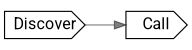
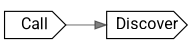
(100, 25) -> (80, 25)
